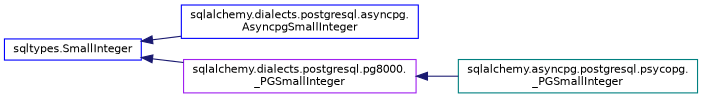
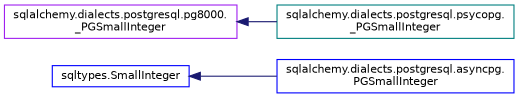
(300, 22) -> (395, 76)
(168, 61) -> none
(578, 76) -> (395, 22)
